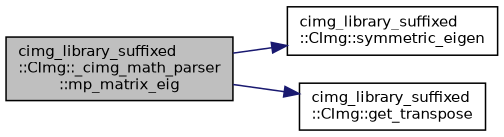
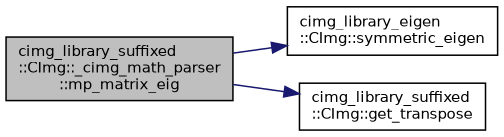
(392, 31) -> (392, 31)
